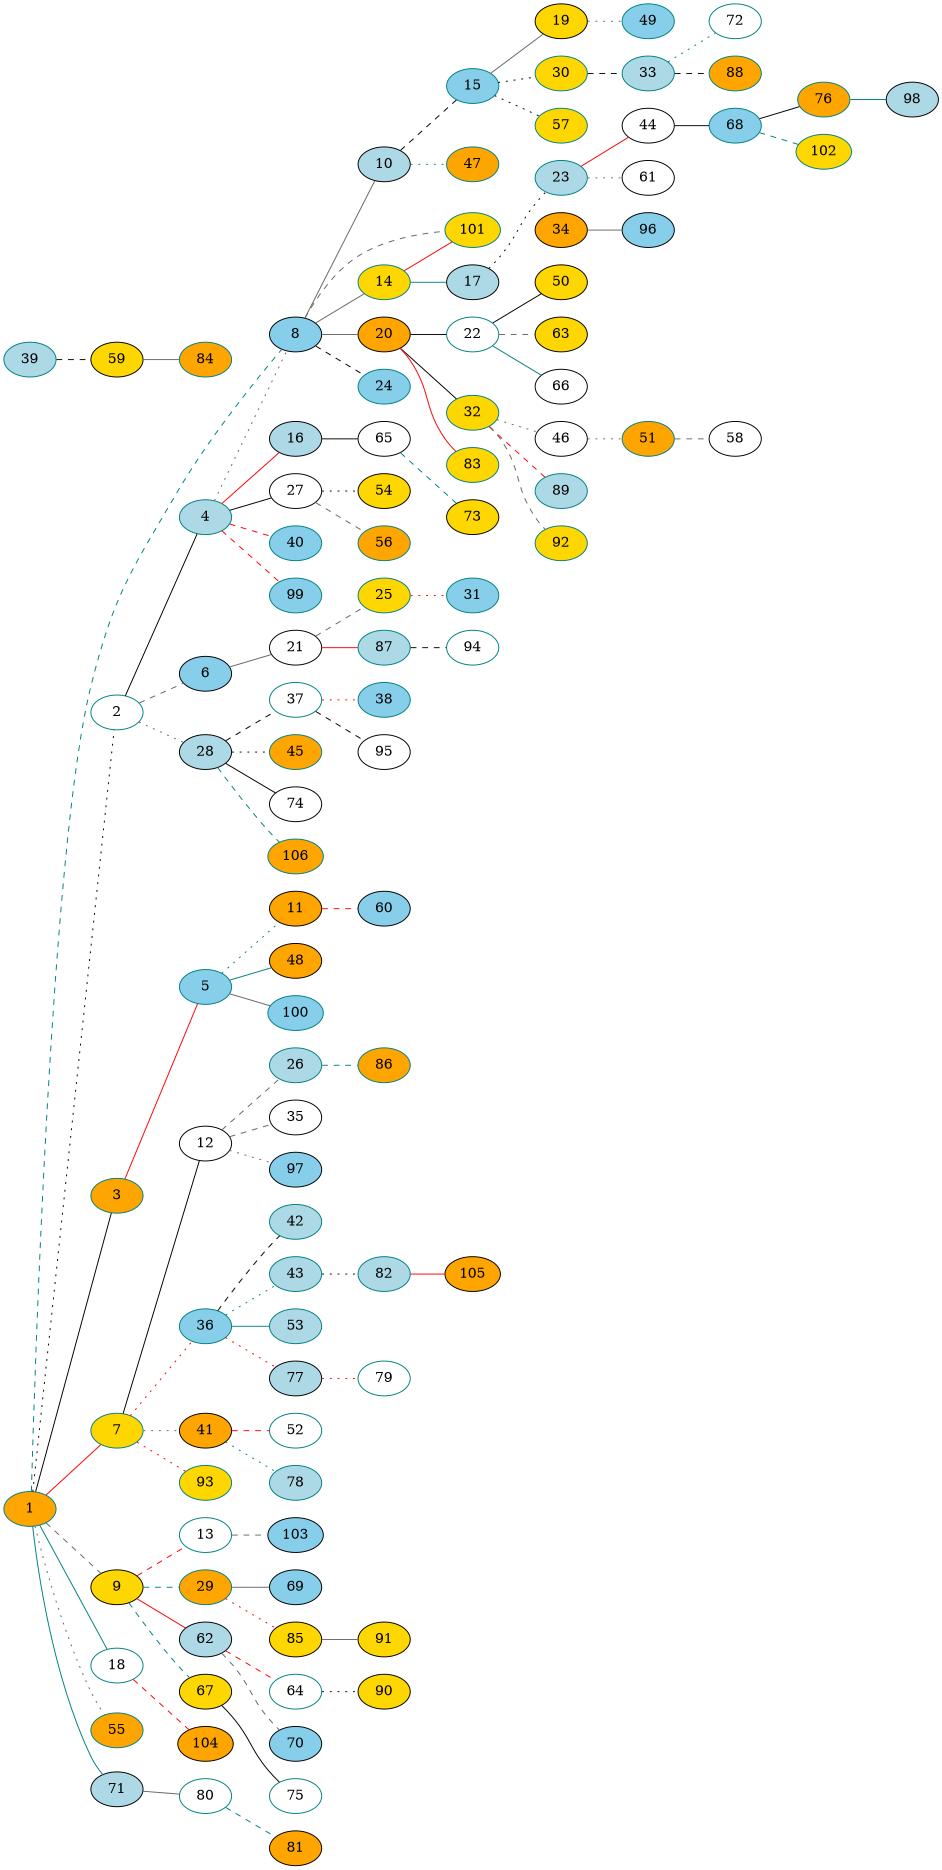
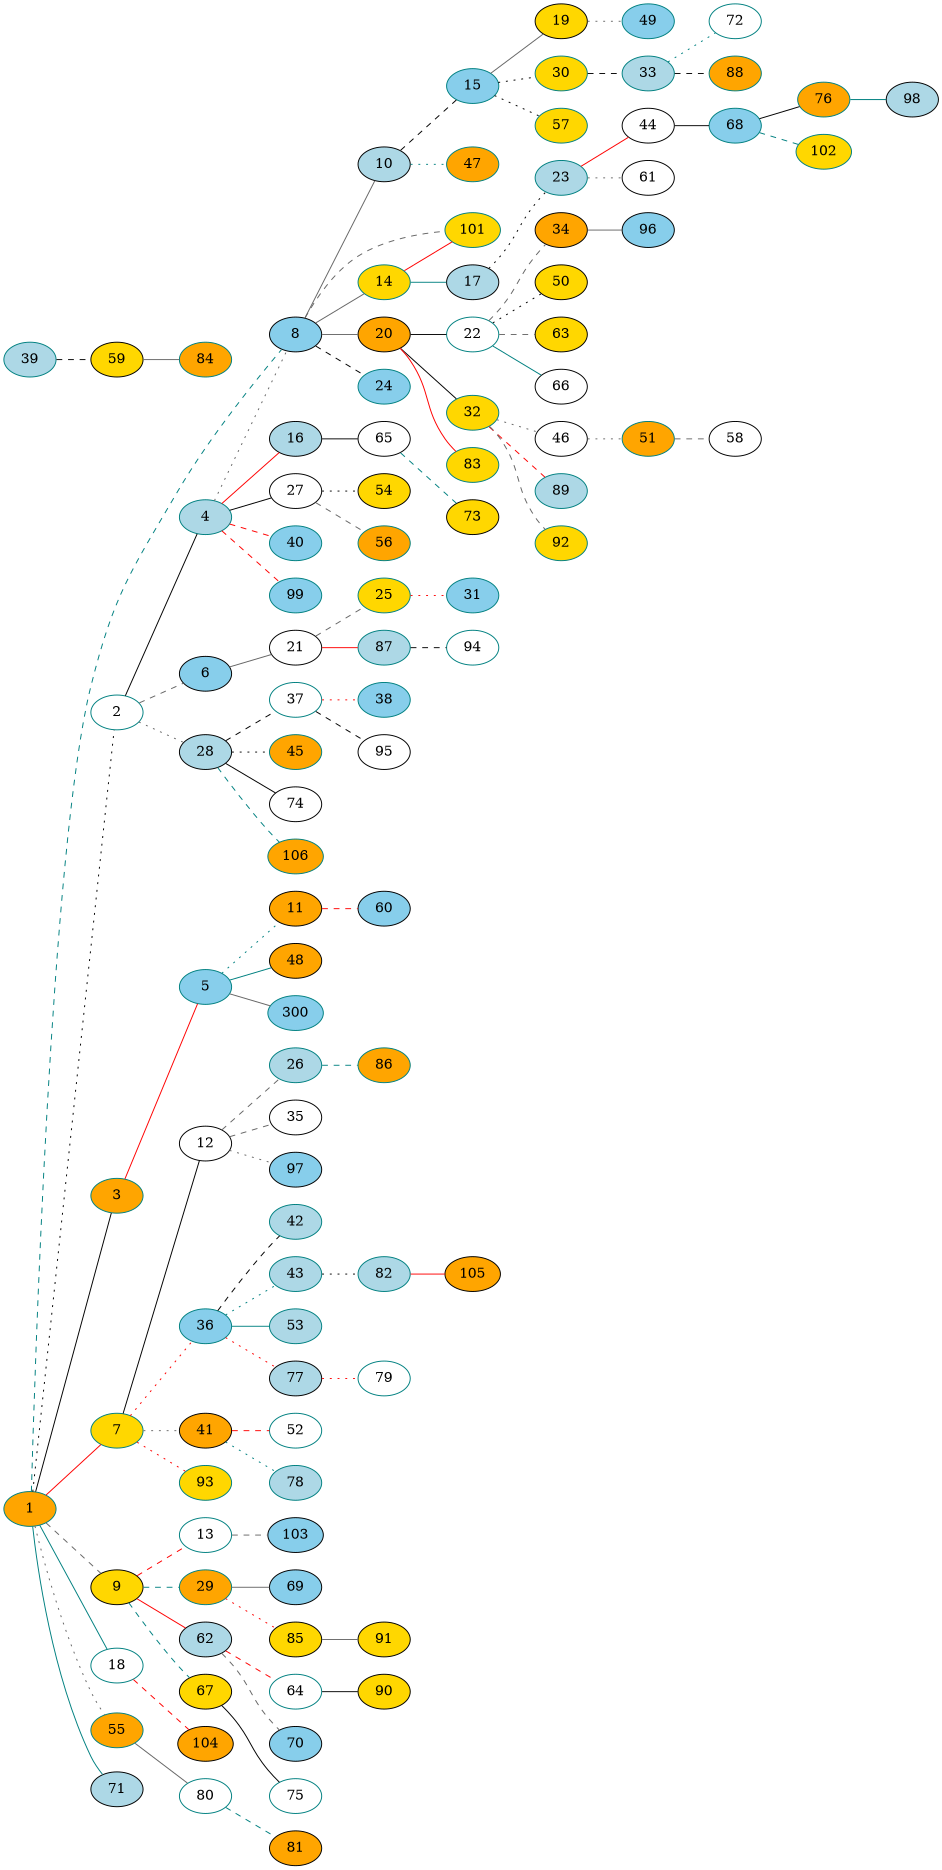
none -> (518, 283)
(517, 308) -> (517, 308)
(296, 1013) -> (296, 1013)
(340, 1692) -> (340, 1692)
(161, 1793) -> (161, 1763)
